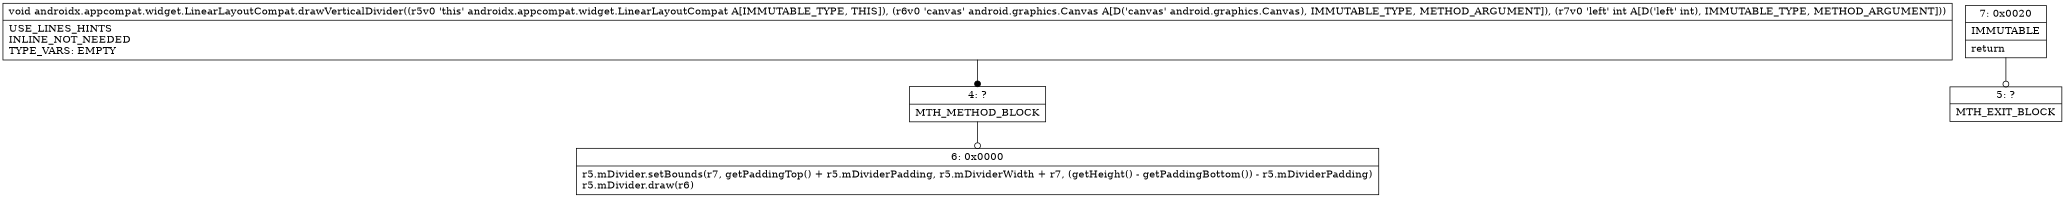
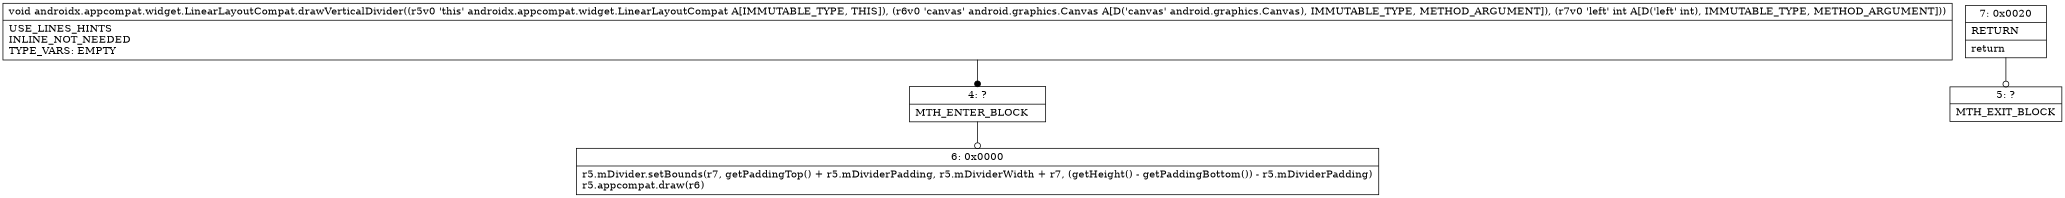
(2006, 31) -> (1995, 31)
(978, 113) -> (972, 113)
(638, 186) -> (643, 186)
